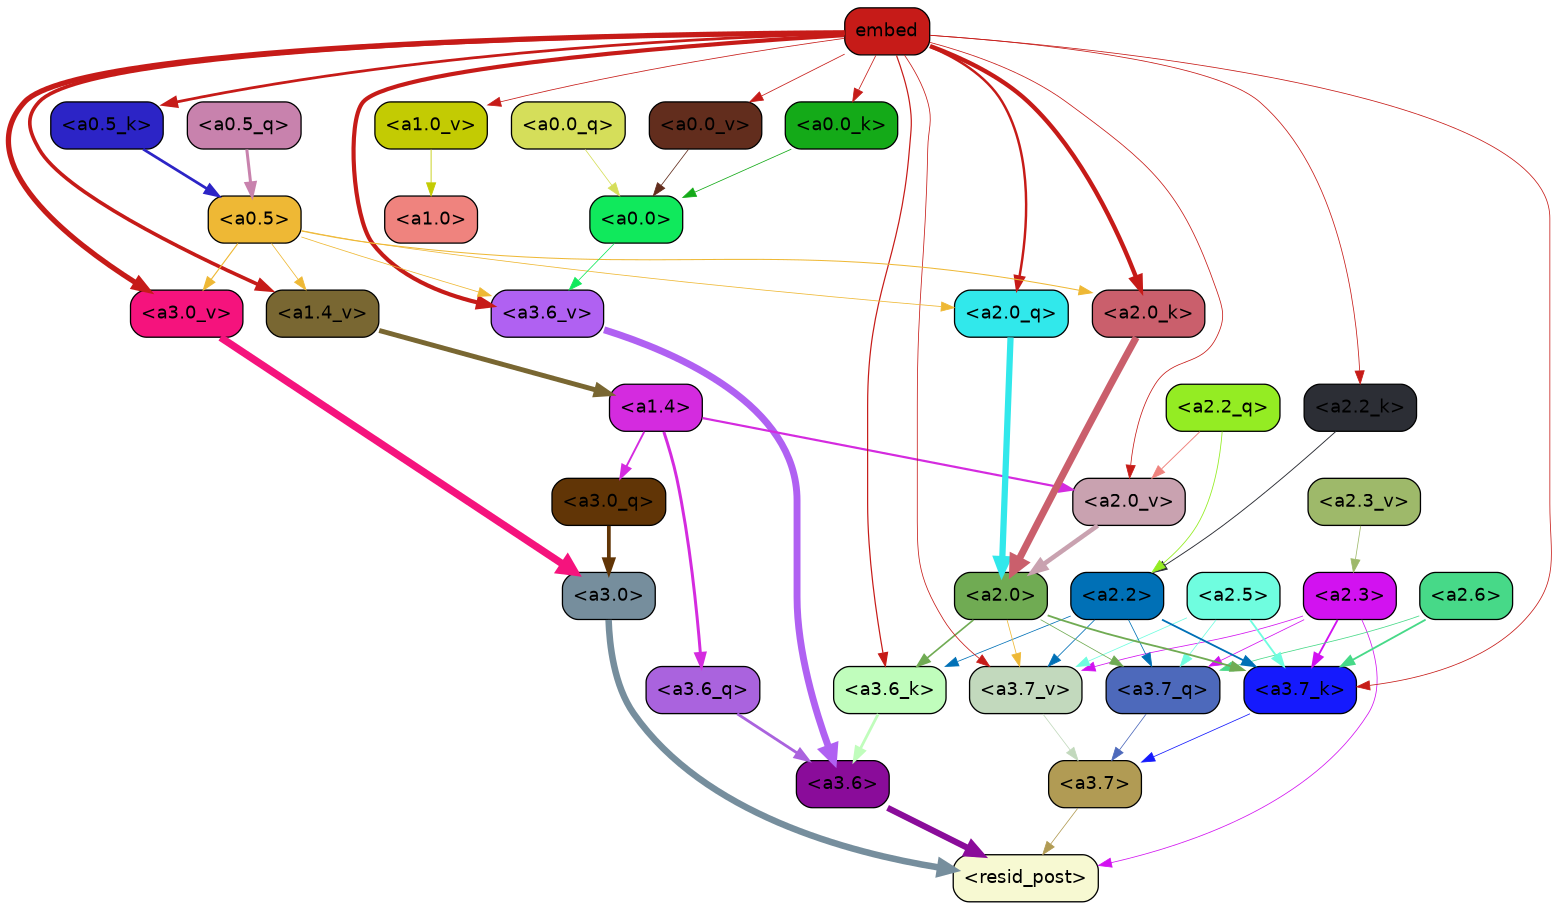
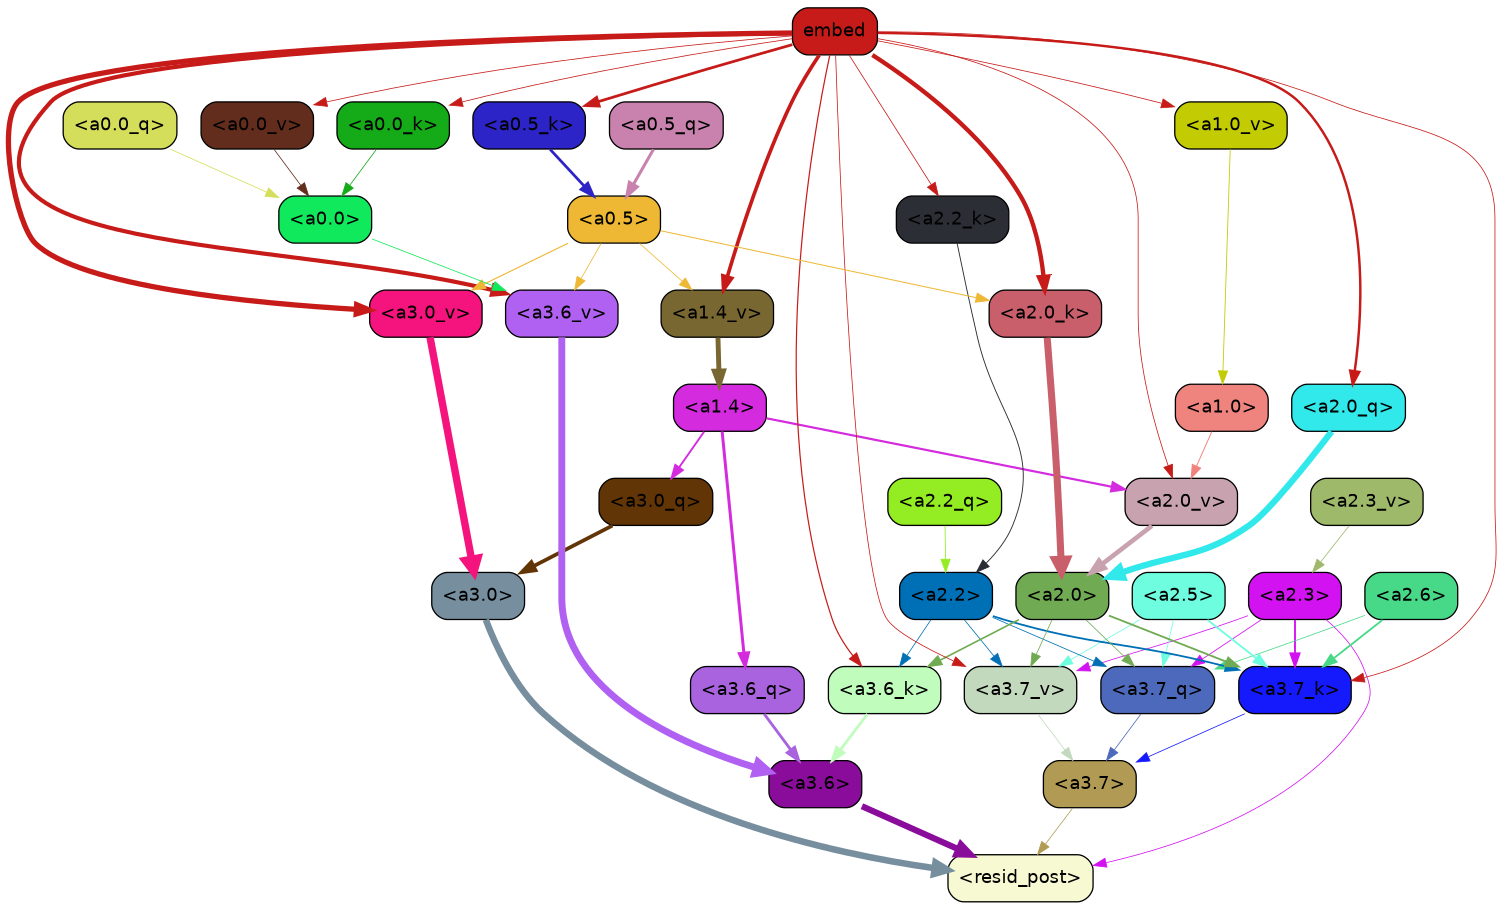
(621, 275) -> none
(1181, 450) -> (1204, 449)
(1010, 632) -> (1044, 637)
